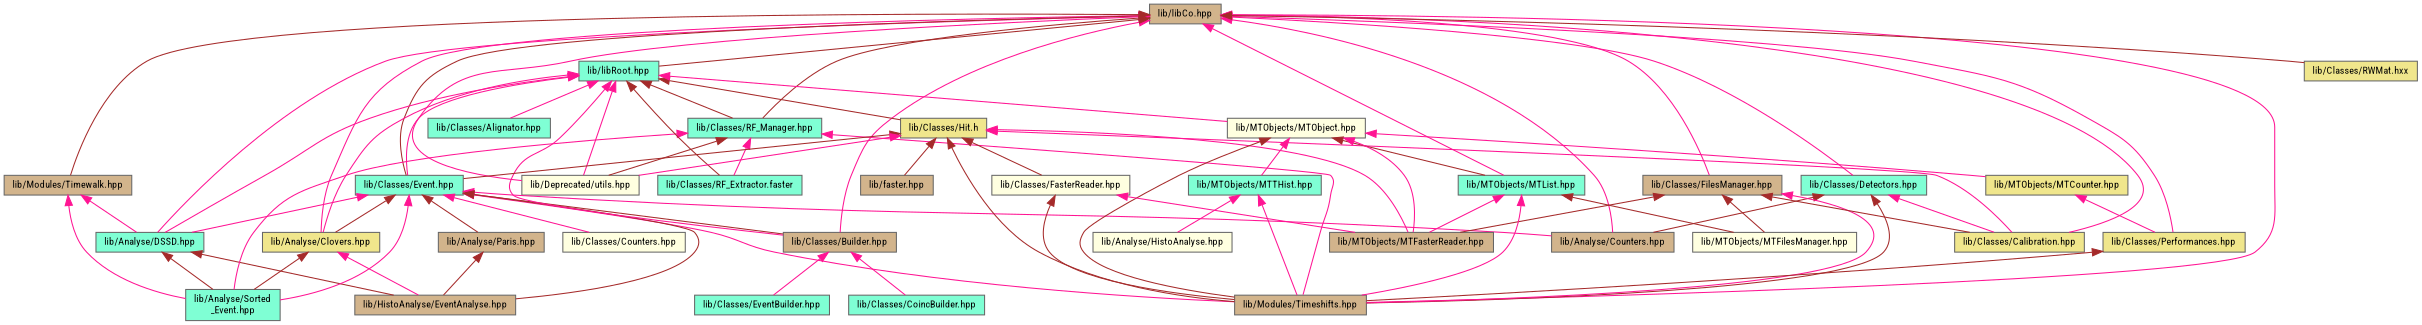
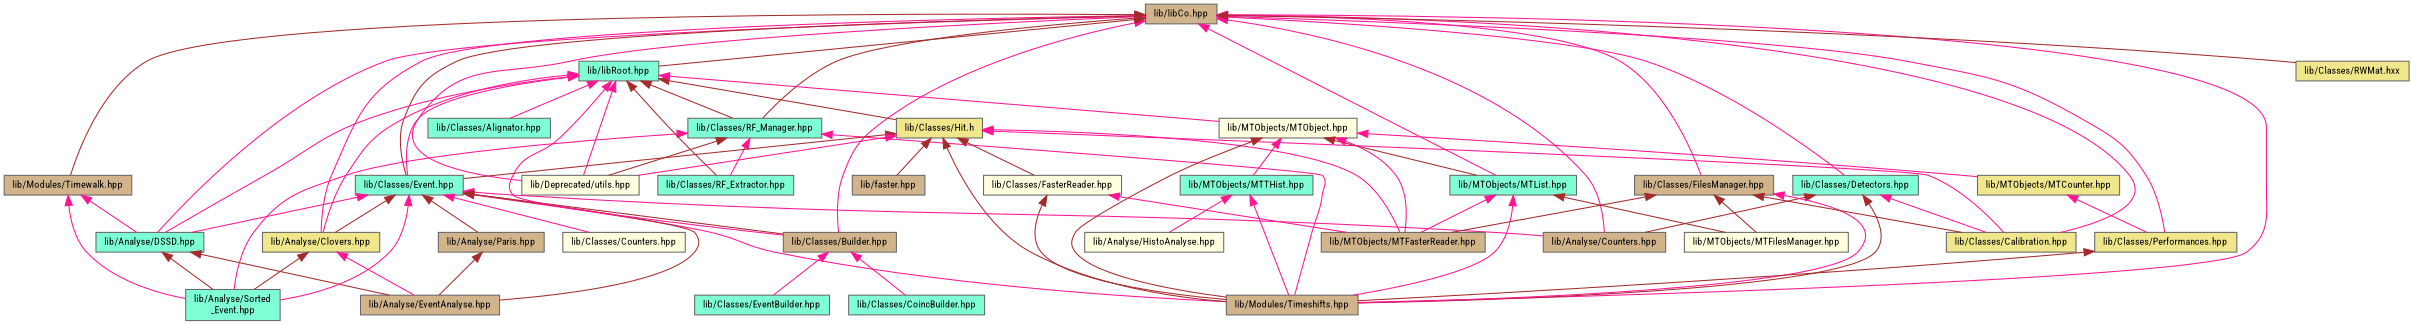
(730, 185) -> (726, 185)
(435, 305) -> (430, 305)
